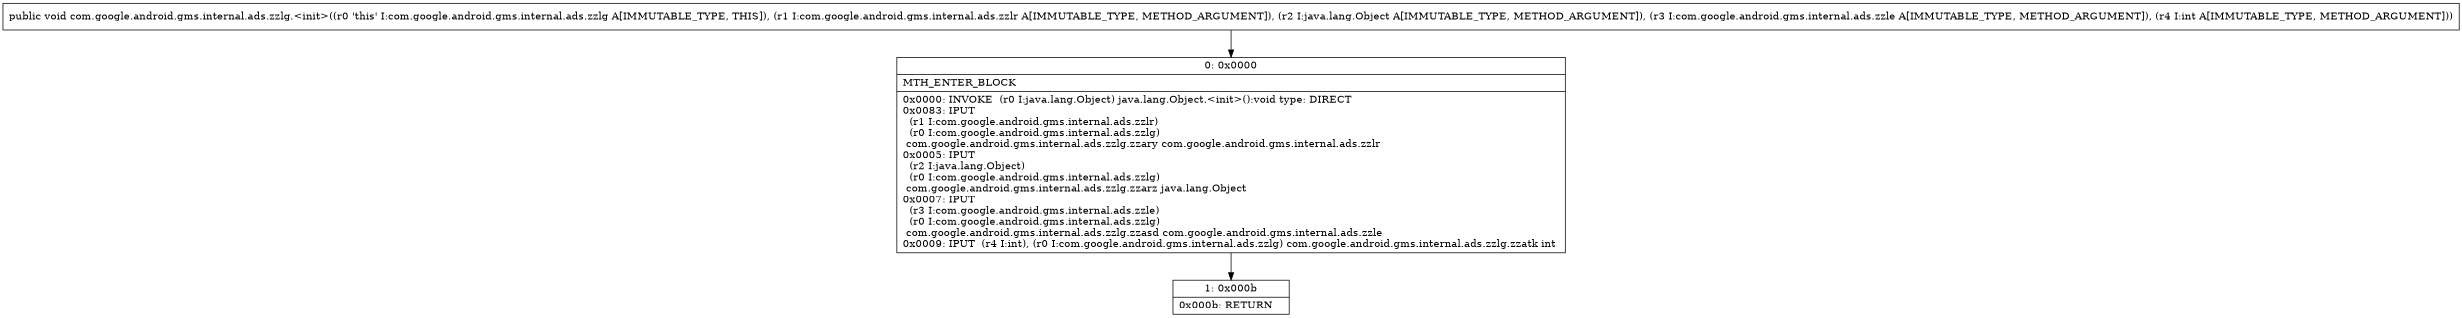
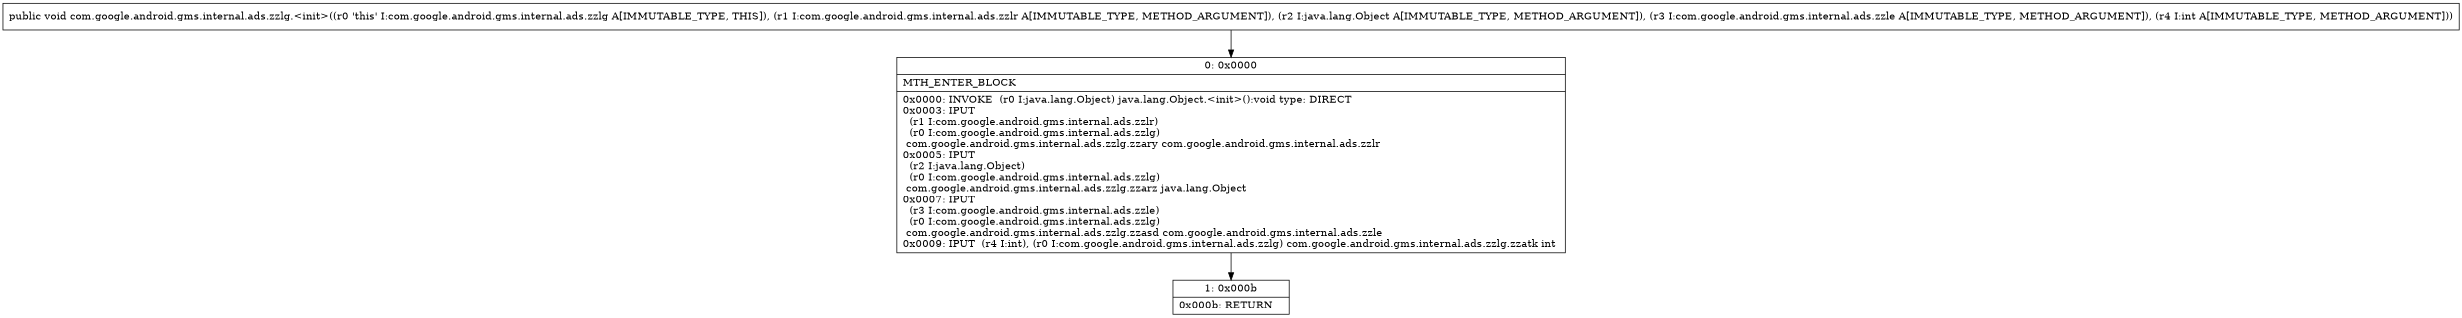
(942, 111) -> (942, 111)
